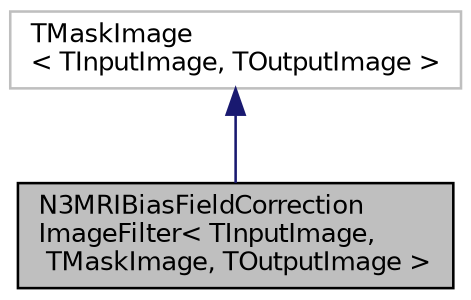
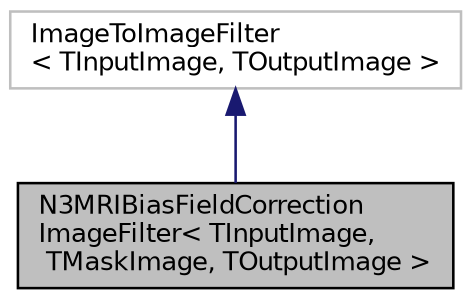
(236, 50) -> (236, 50)
